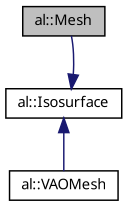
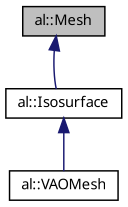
(74, 55) -> (54, 70)
